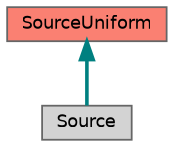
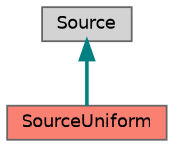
(87, 83) -> (87, 83)
